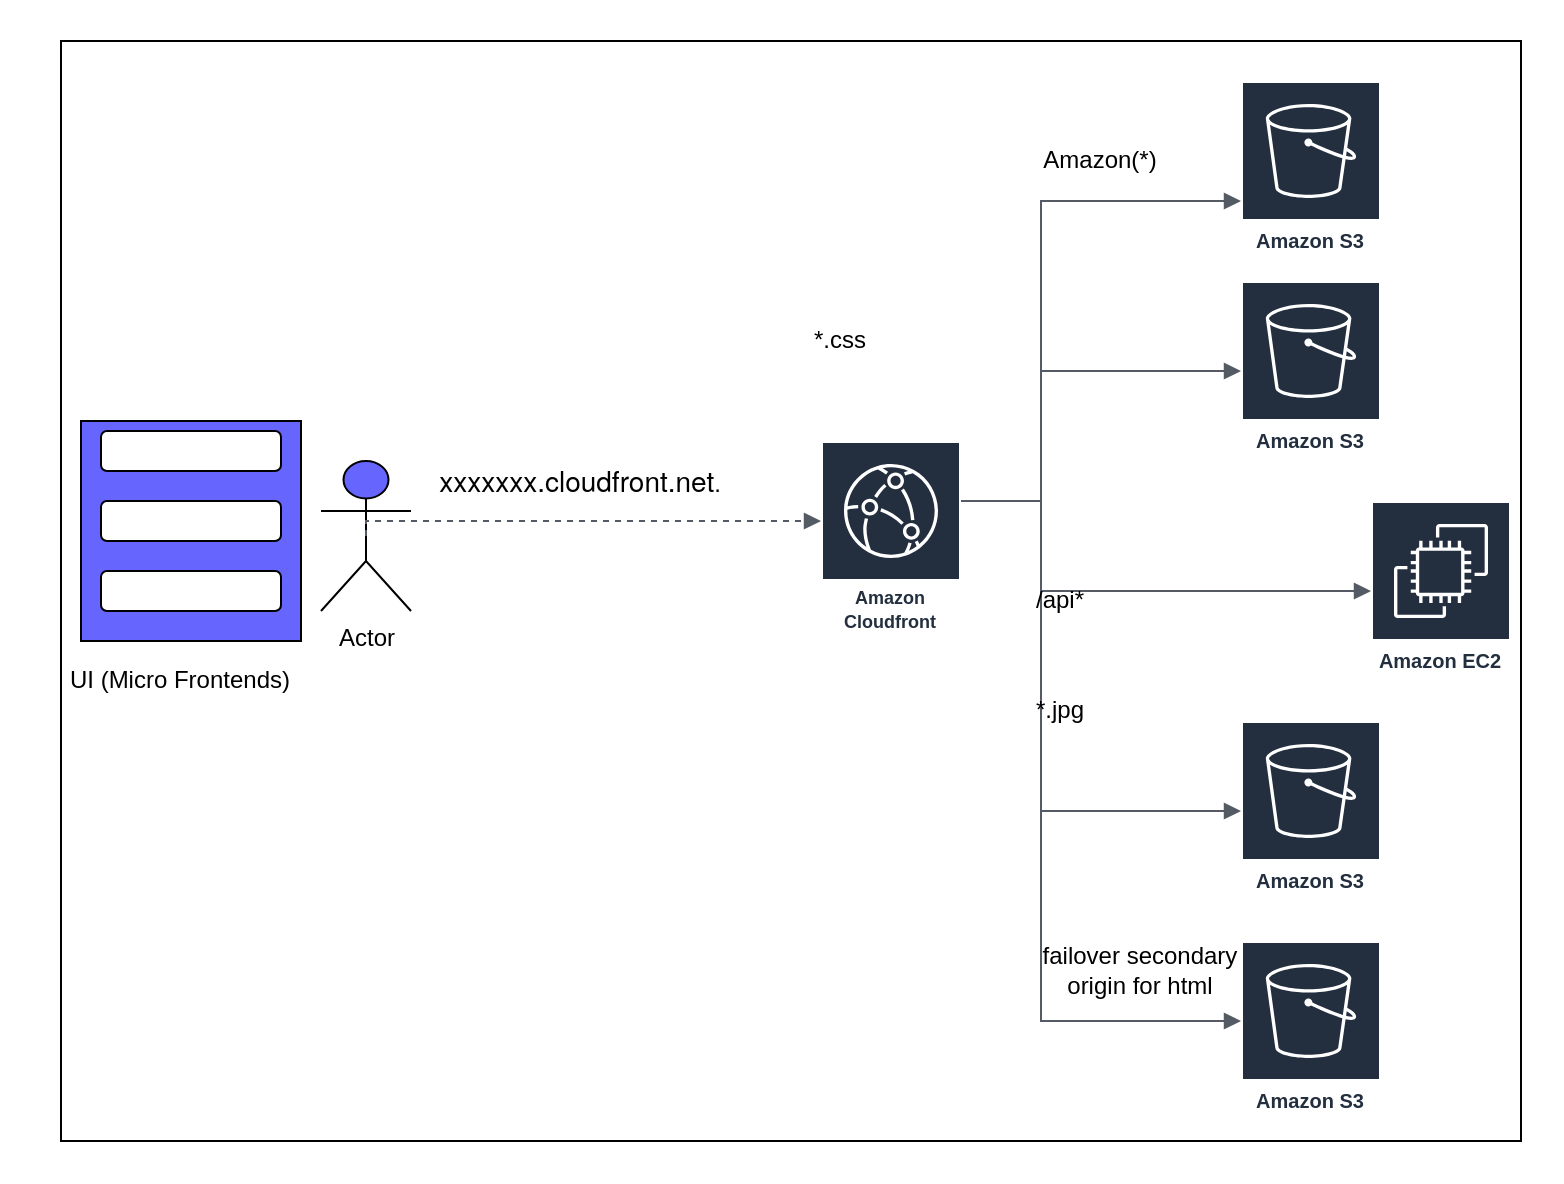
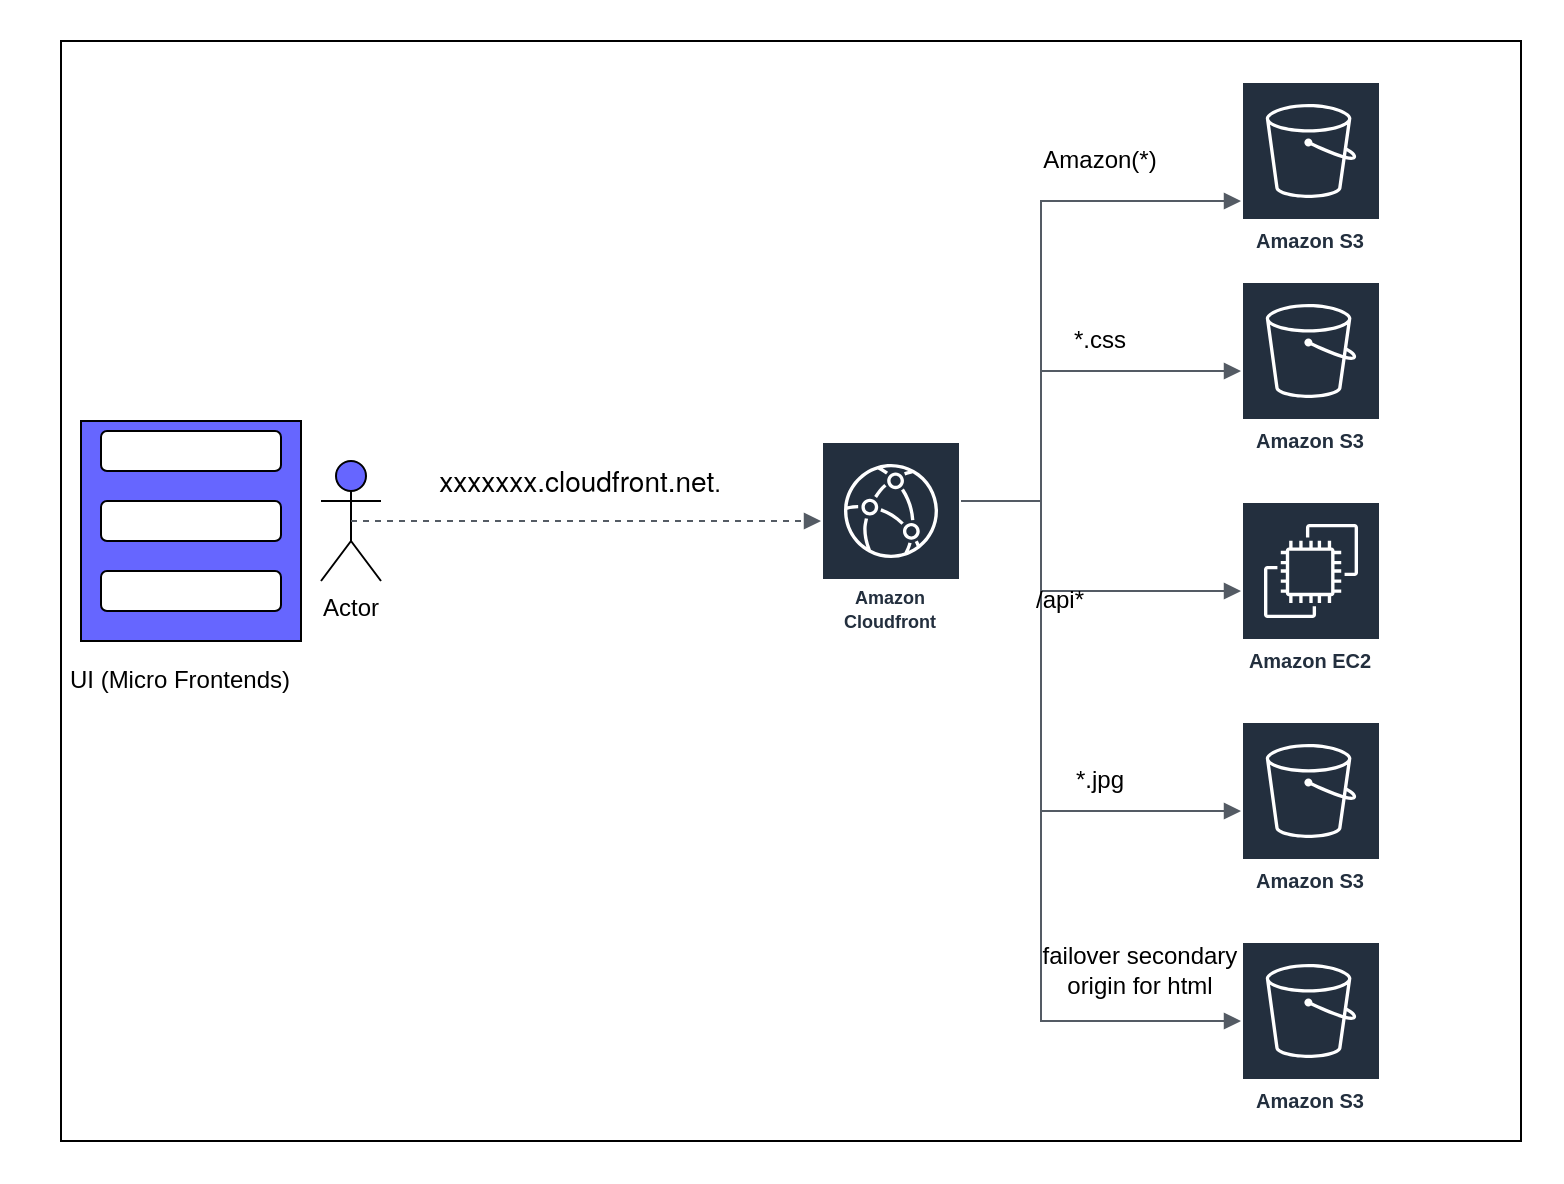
(841, 341) -> (1101, 341)
(366, 536) -> (351, 521)
(1441, 591) -> (1311, 591)
(1061, 711) -> (1101, 781)
